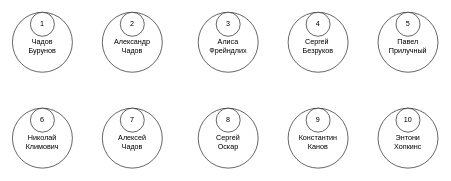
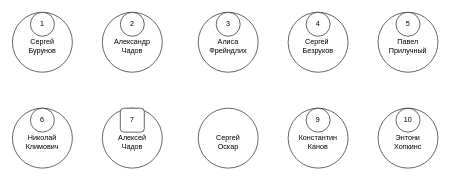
(42, 42) -> (42, 42)
(132, 120) -> (132, 120)
(228, 120) -> none
